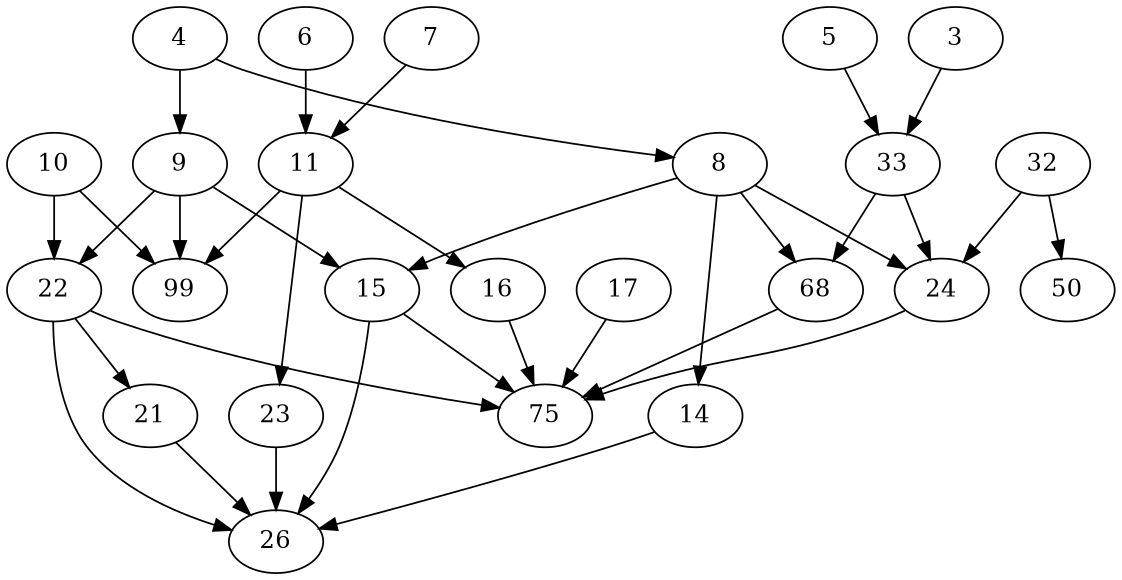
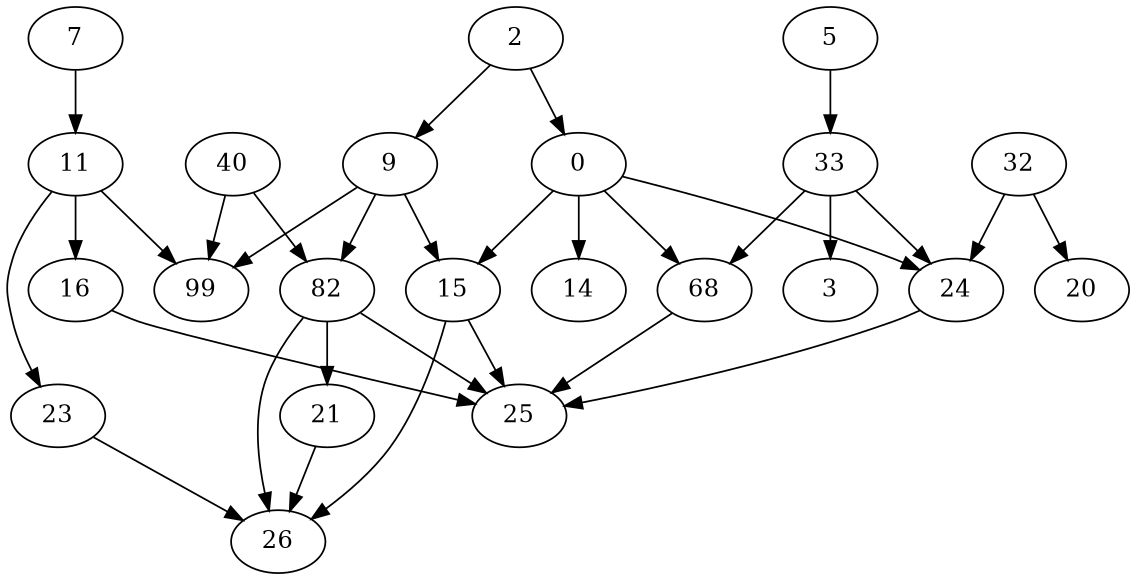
(180, 38) -> (516, 38)
(306, 38) -> none
(928, 94) -> (830, 219)
(54, 164) -> (233, 164)
(720, 164) -> (579, 164)
(54, 290) -> (327, 290)
(624, 290) -> none
(1068, 290) -> (1082, 290)
(545, 416) -> (519, 416)
(496, 480) -> none
